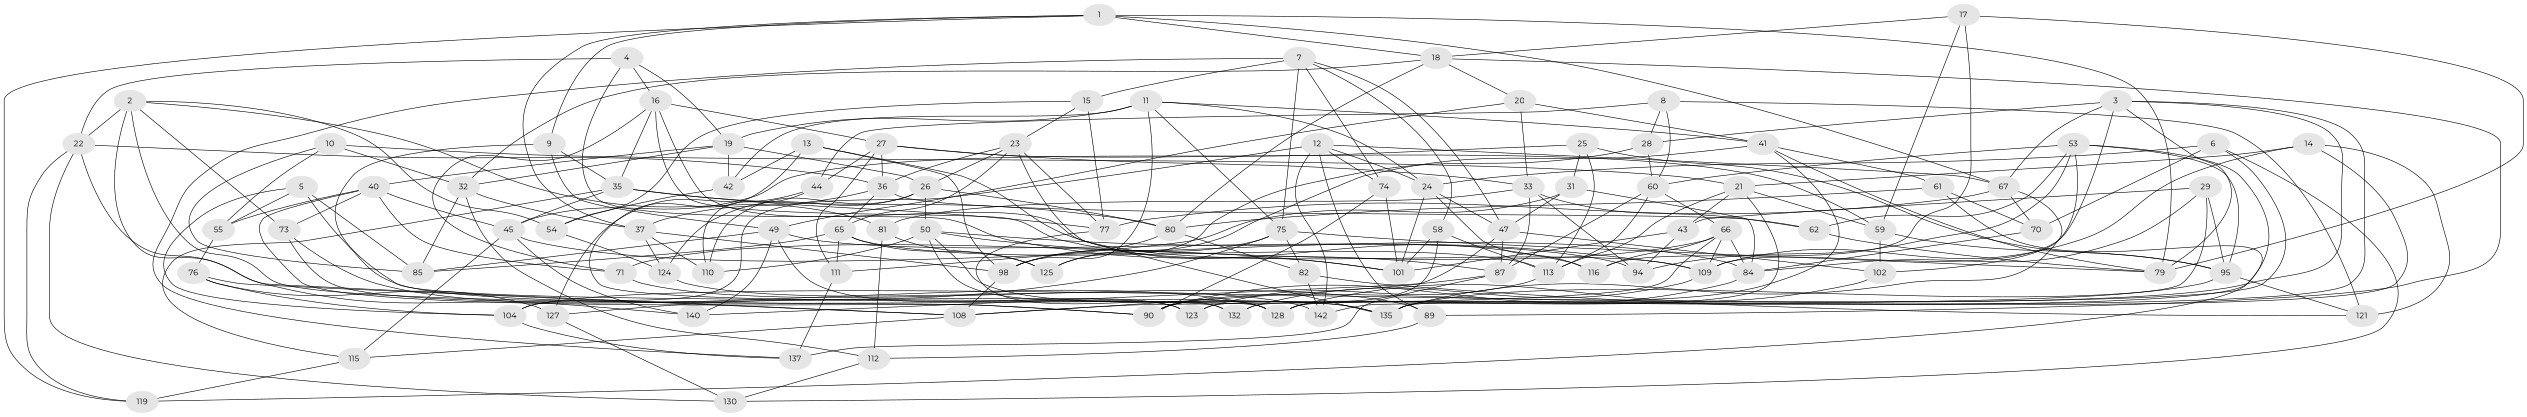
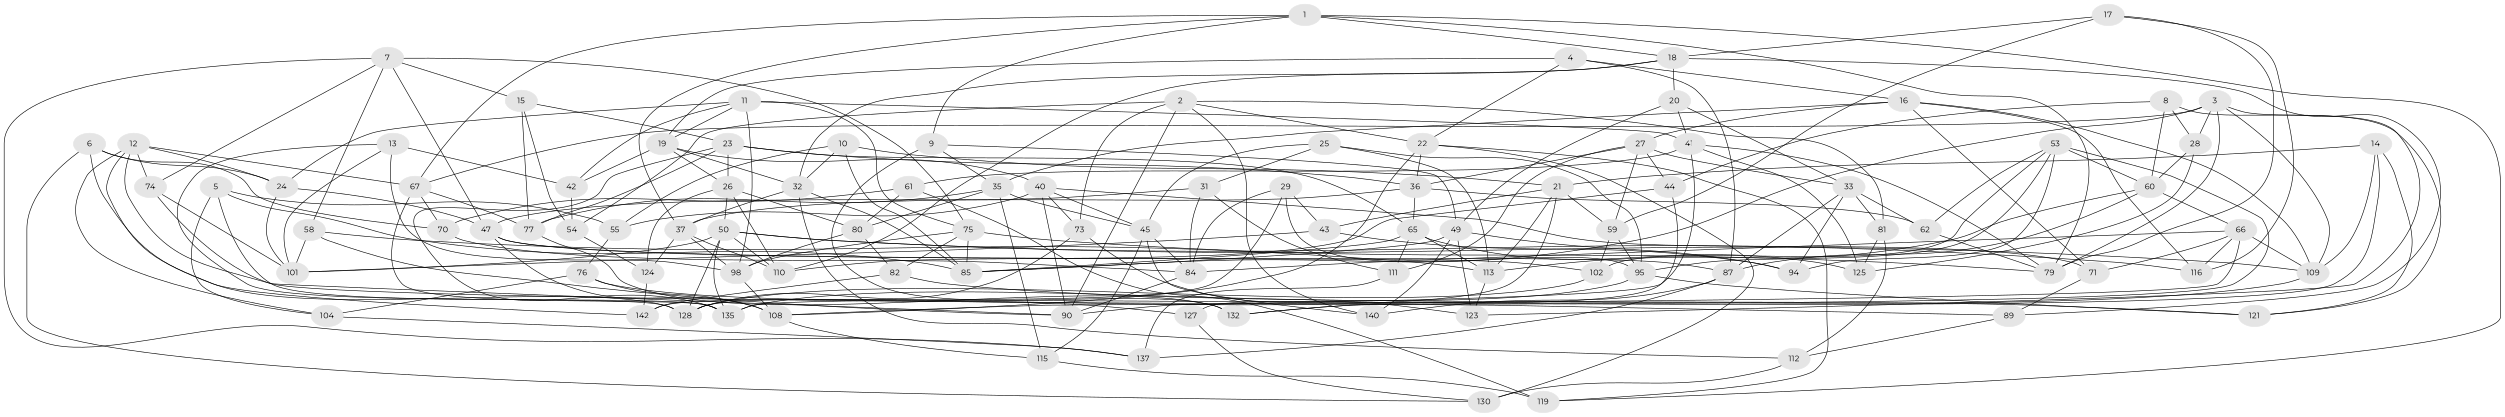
(1284, 141) -> (1204, 83)
(1478, 237) -> (1461, 248)
(1045, 287) -> (967, 253)
(1596, 300) -> (1661, 235)
